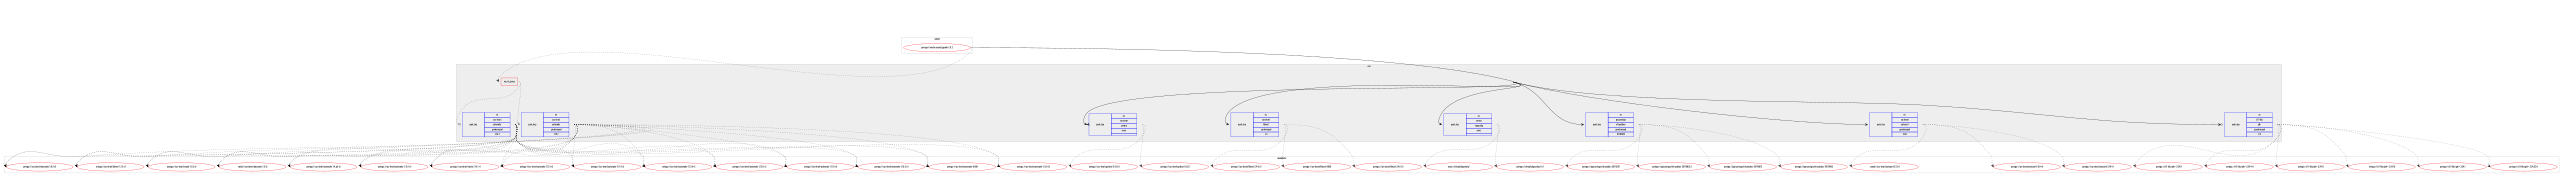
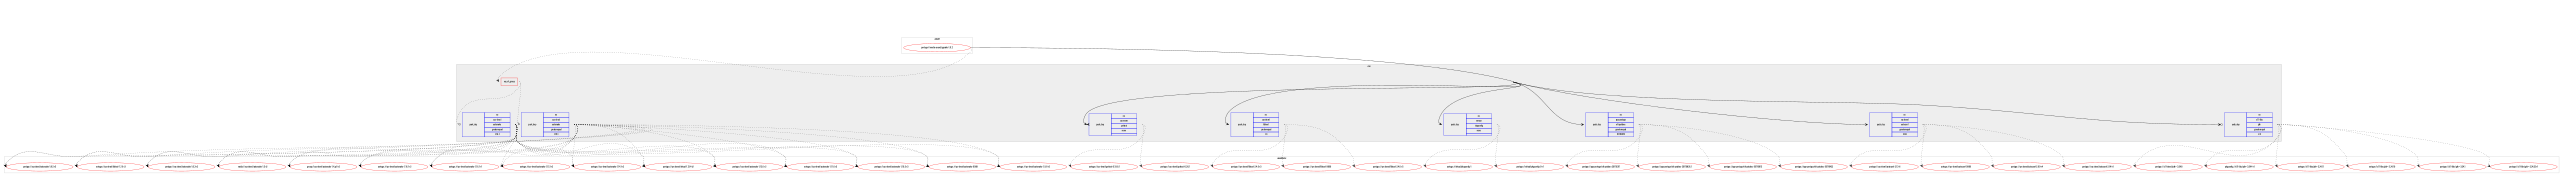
(182, 167) -> (182, 167)
(324, 167) -> (324, 167)
(466, 167) -> (466, 167)
(678, 167) -> (678, 167)
(1459, 167) -> (1459, 167)
(1885, 167) -> (1885, 167)
none -> (1956, 167)
(2169, 167) -> (2169, 167)
(2240, 167) -> (2240, 167)
